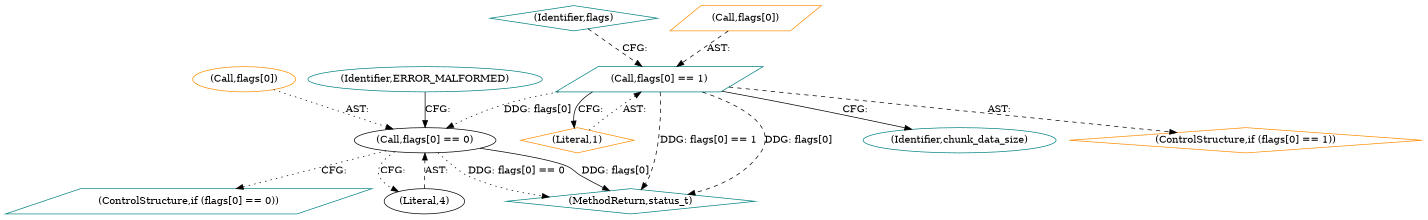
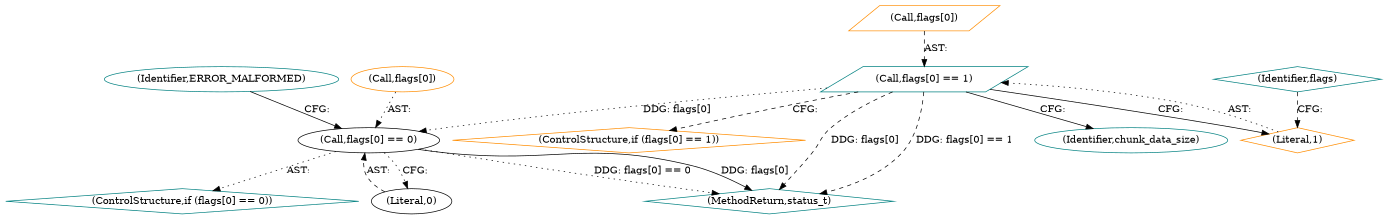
(612, 46) -> (1297, 106)
(1001, 110) -> (807, 110)
(336, 171) -> (300, 171)
(189, 201) -> (182, 201)
(424, 201) -> (412, 201)
